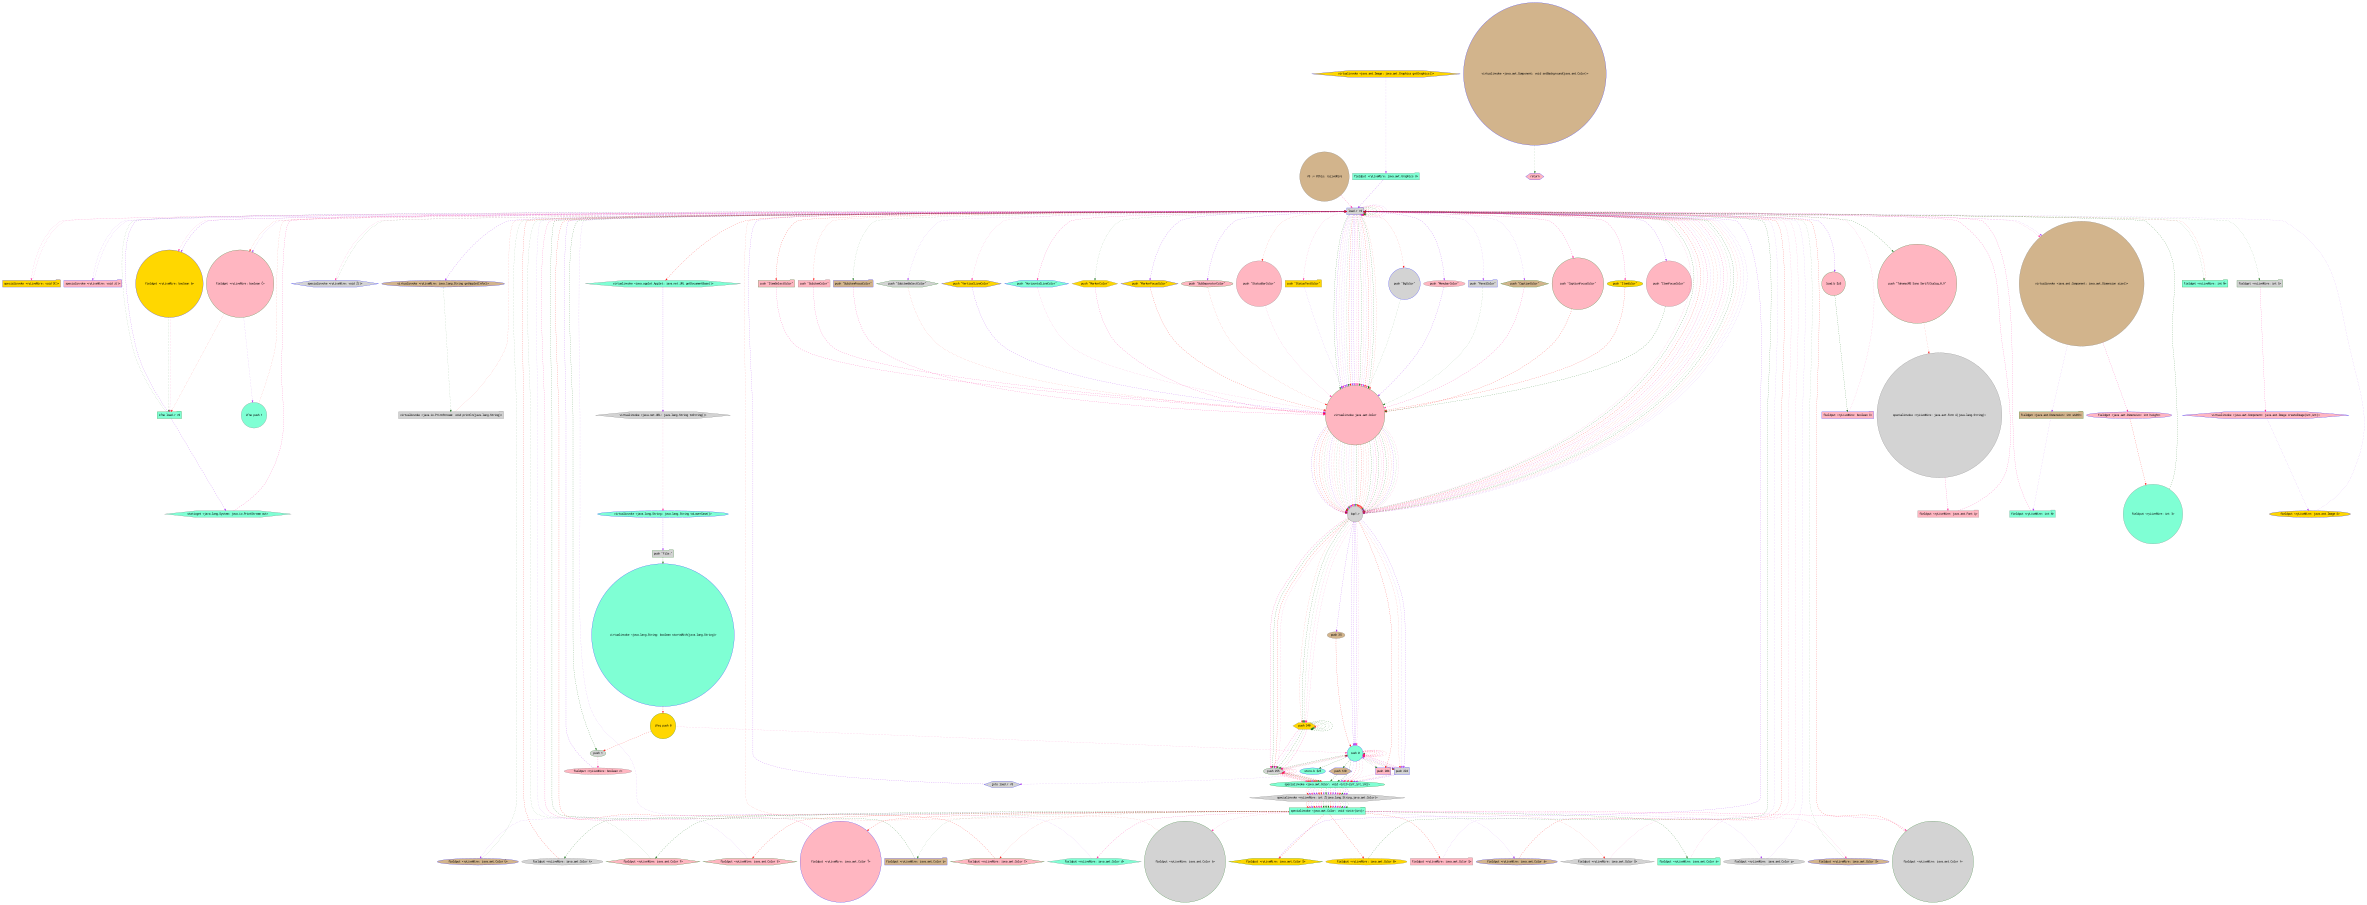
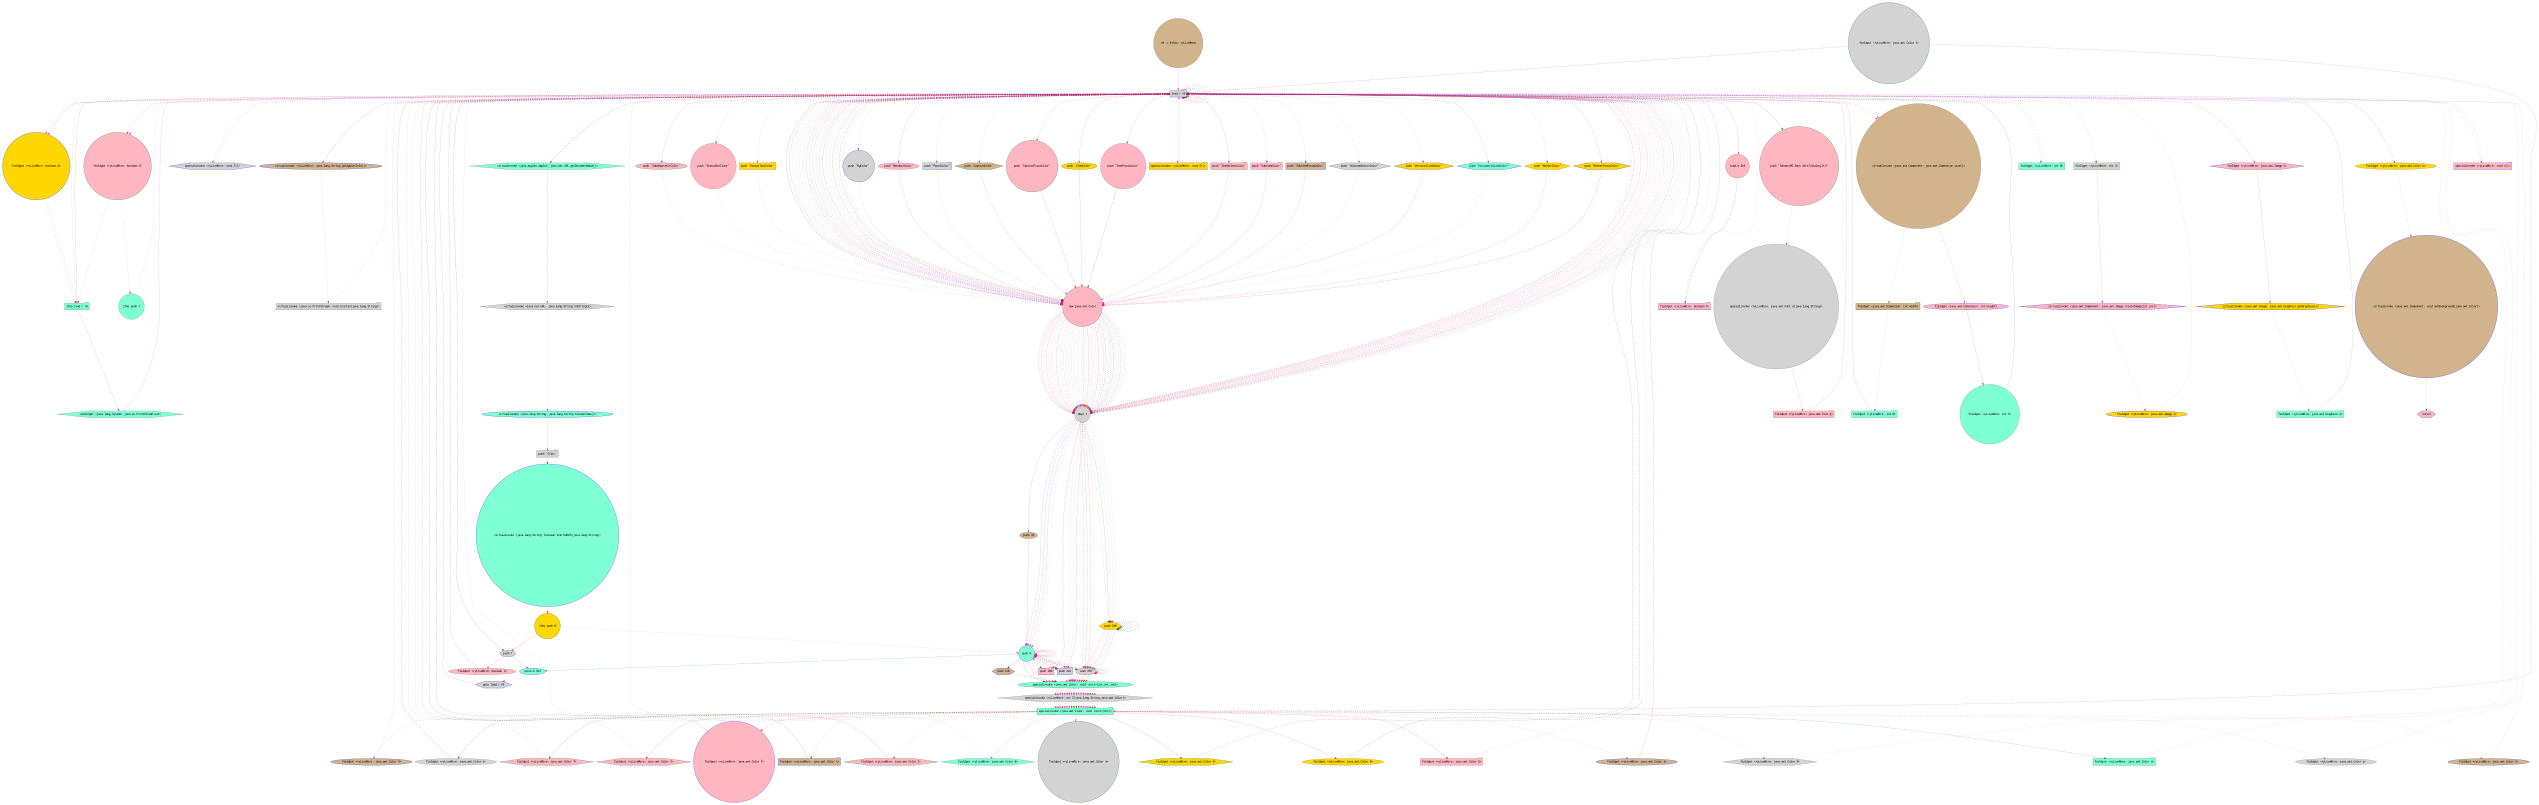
none -> (2257, 166)
none -> (2396, 166)
(1803, 214) -> (1633, 97)
(1355, 415) -> (1082, 307)
none -> (519, 662)
(1637, 812) -> (2411, 688)
